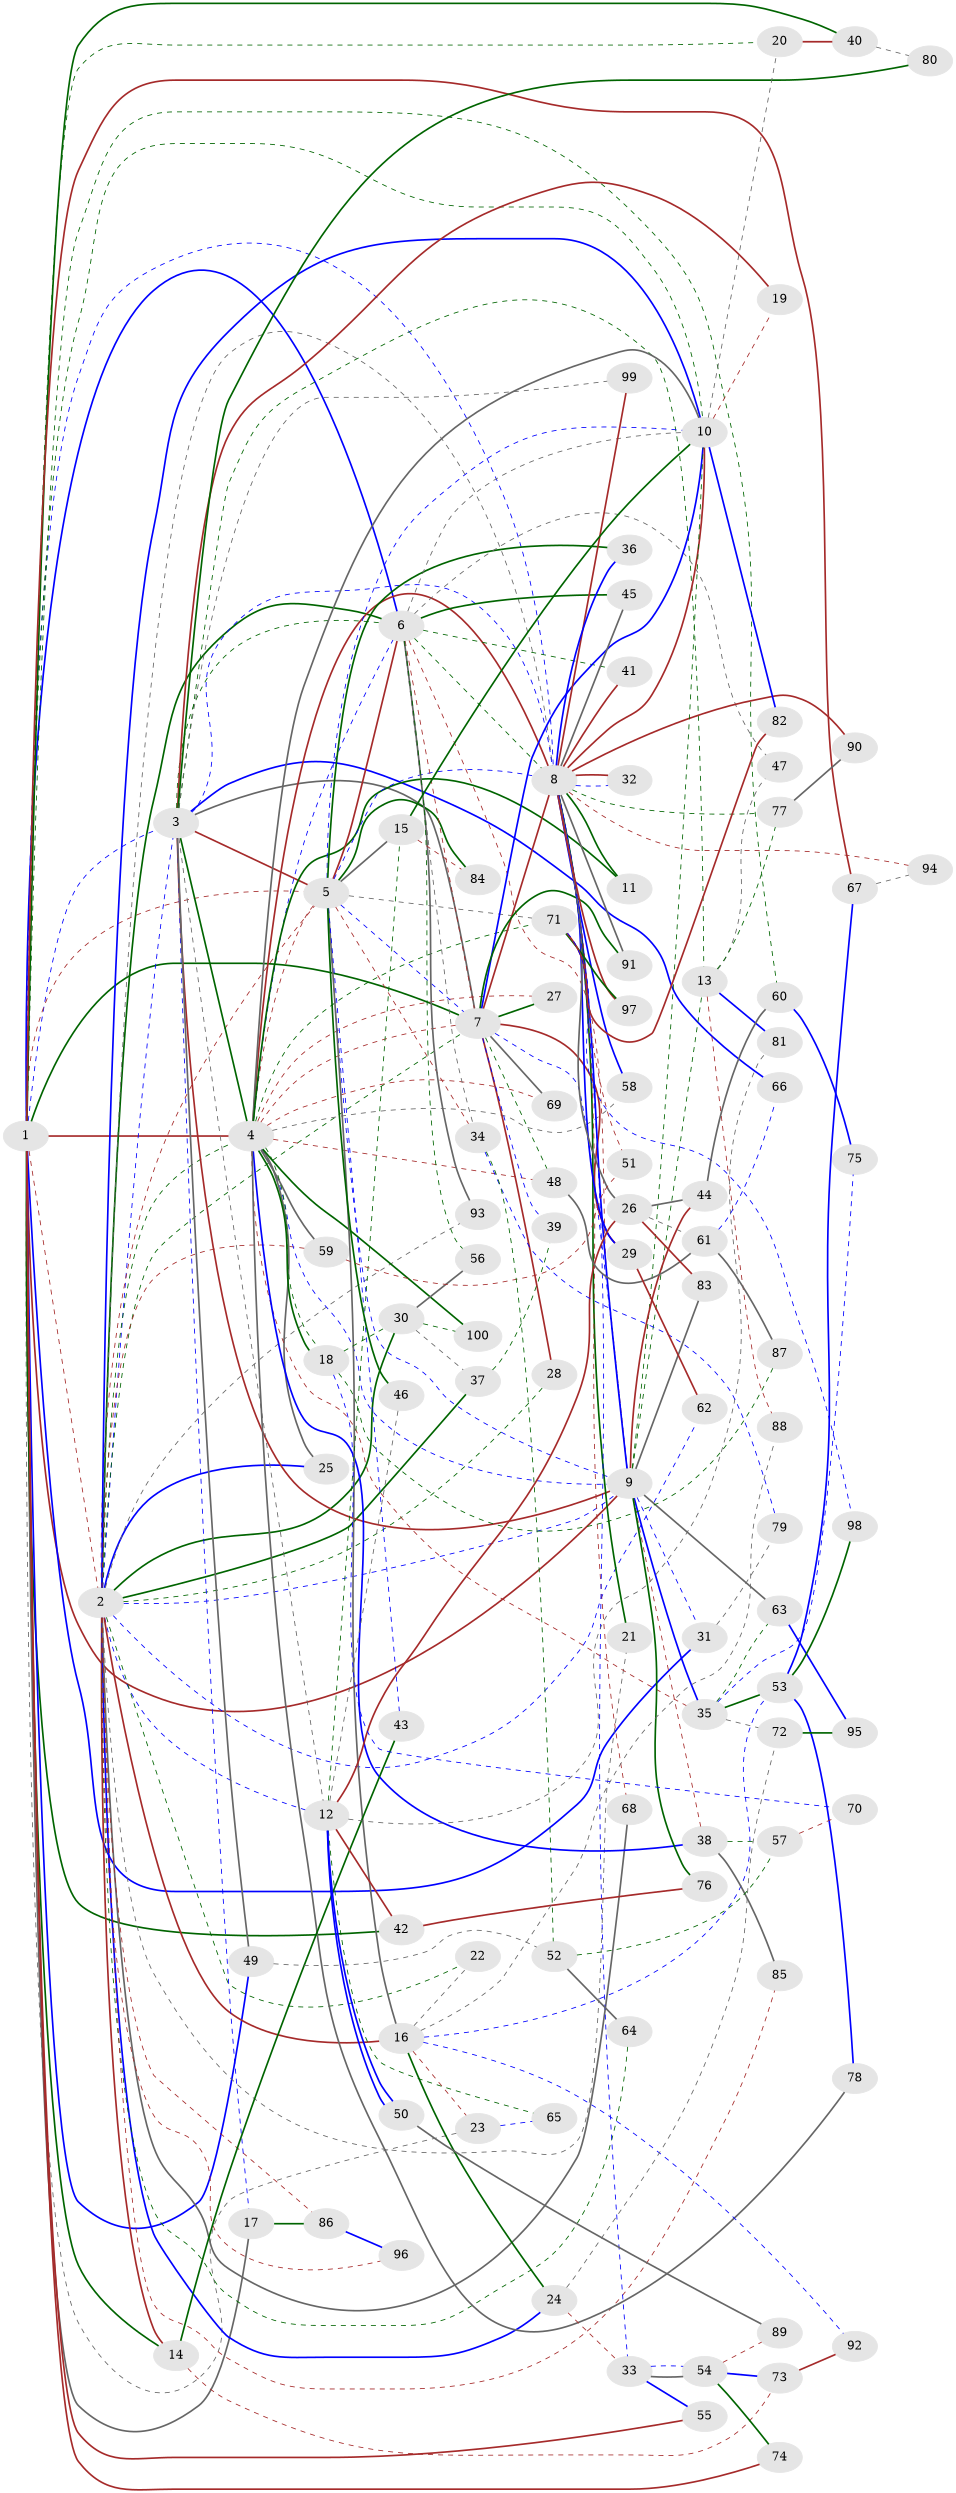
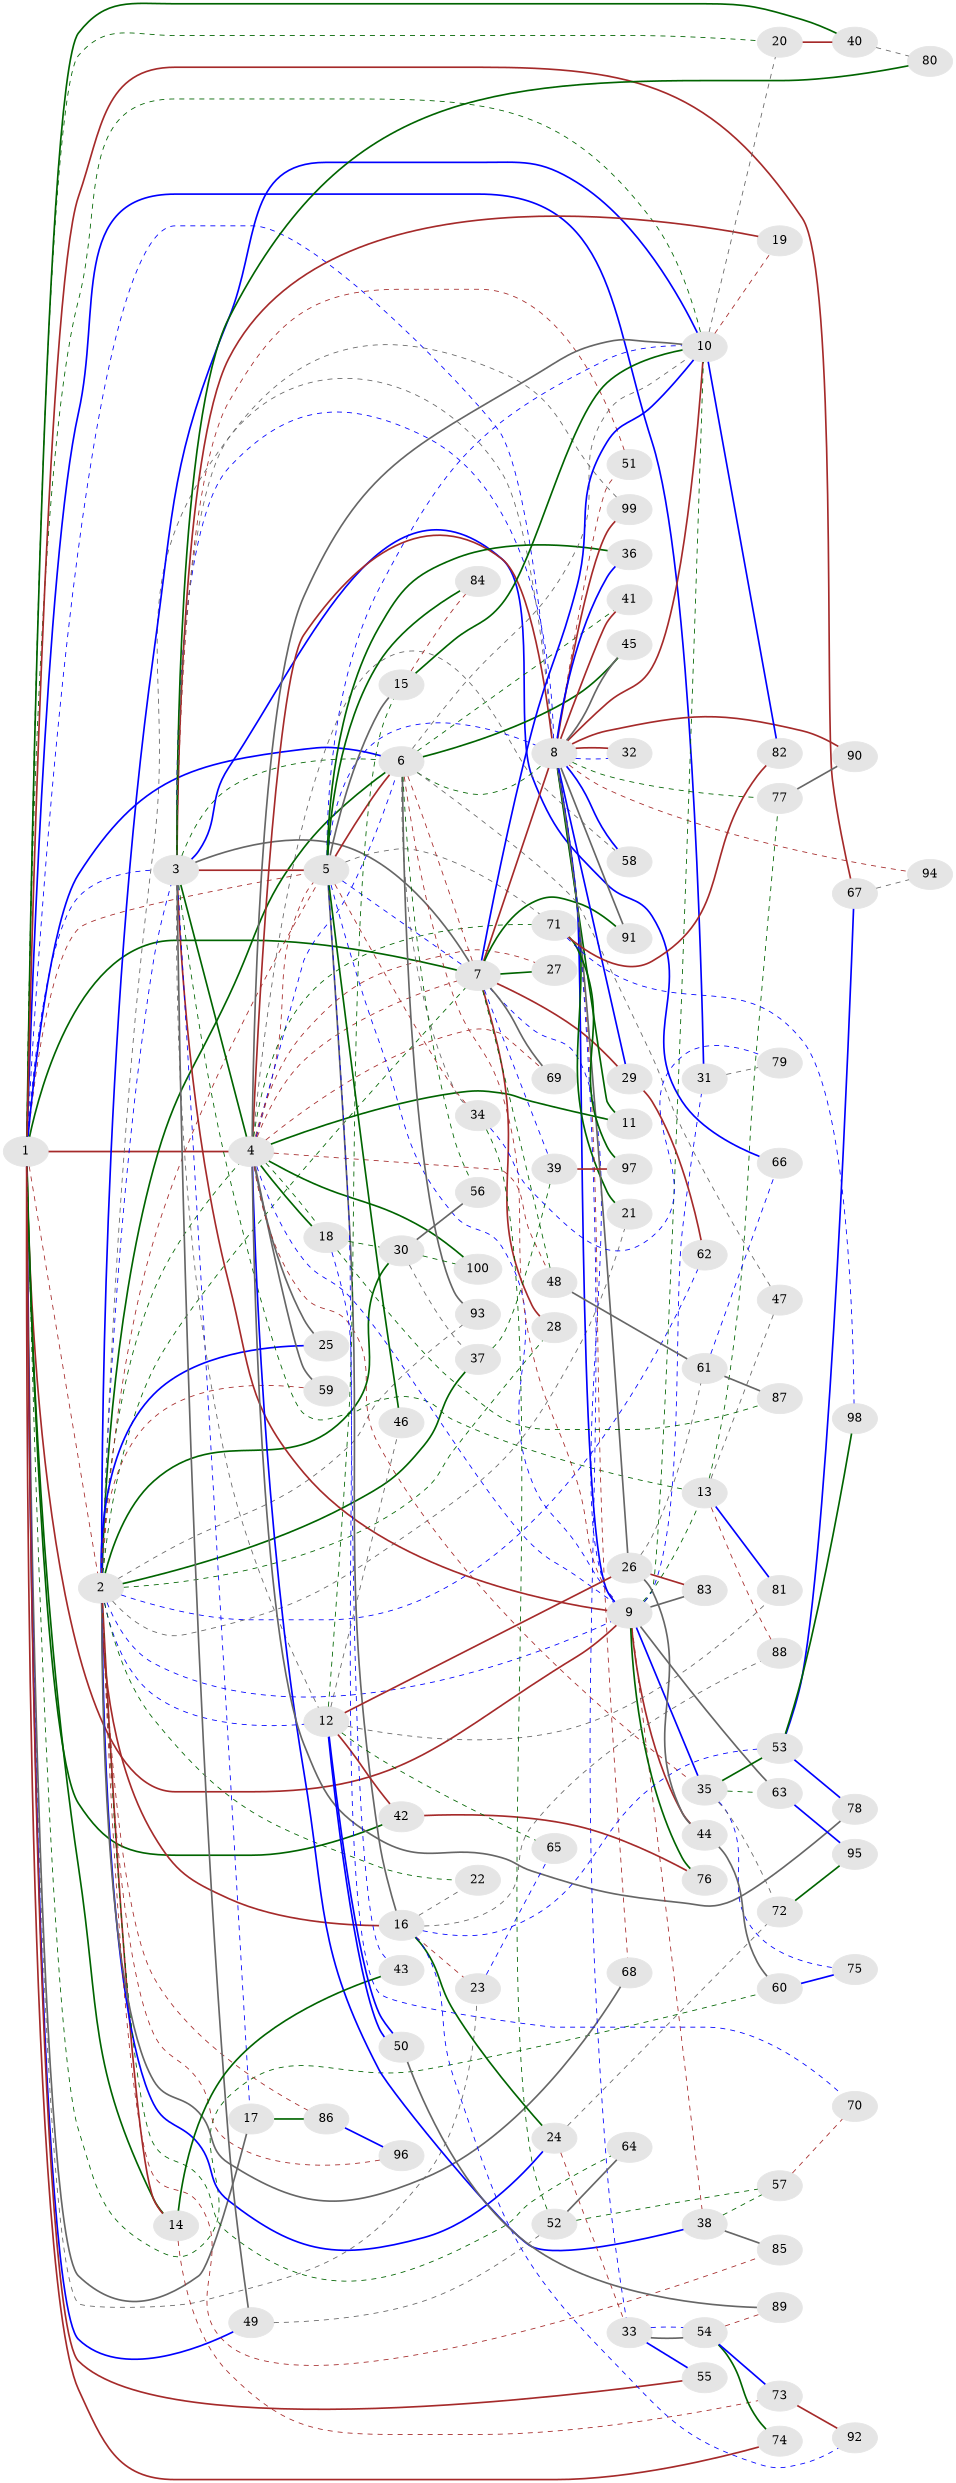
(580, 900) -> (592, 1169)
(506, 1281) -> (247, 373)
